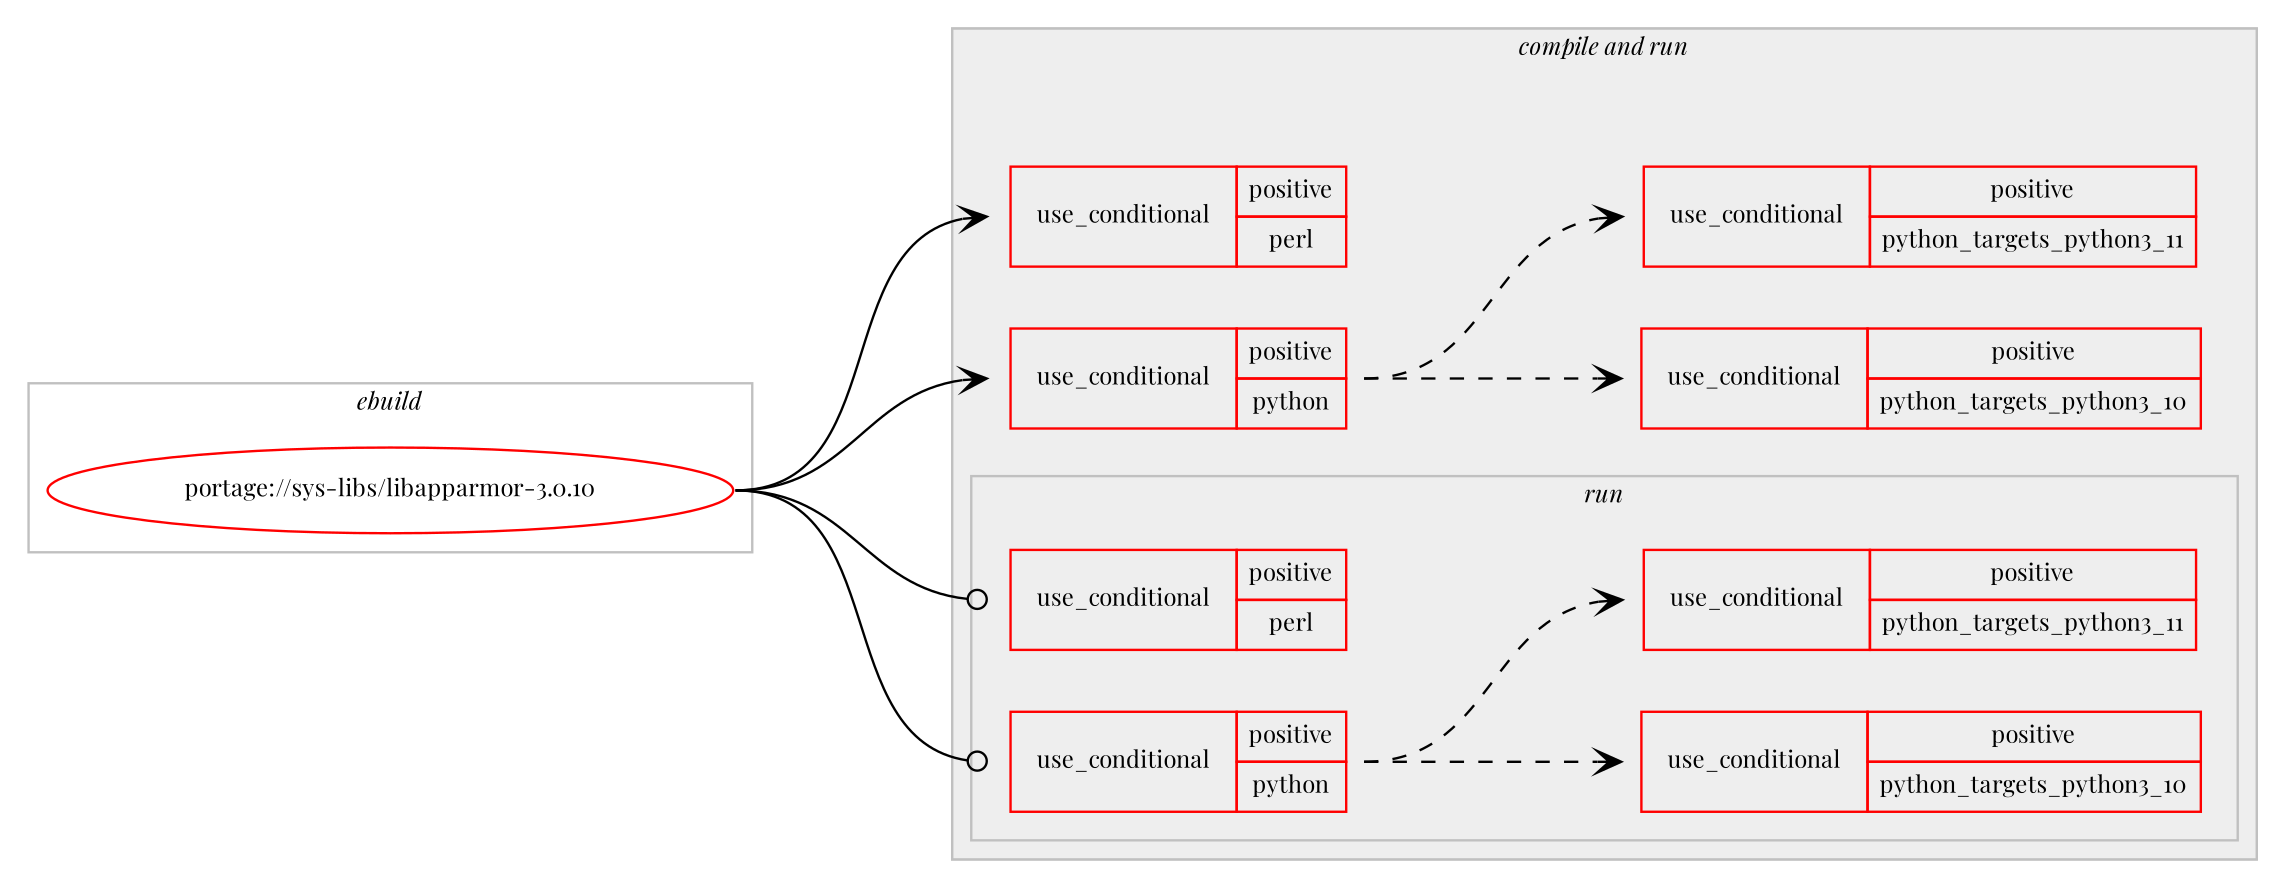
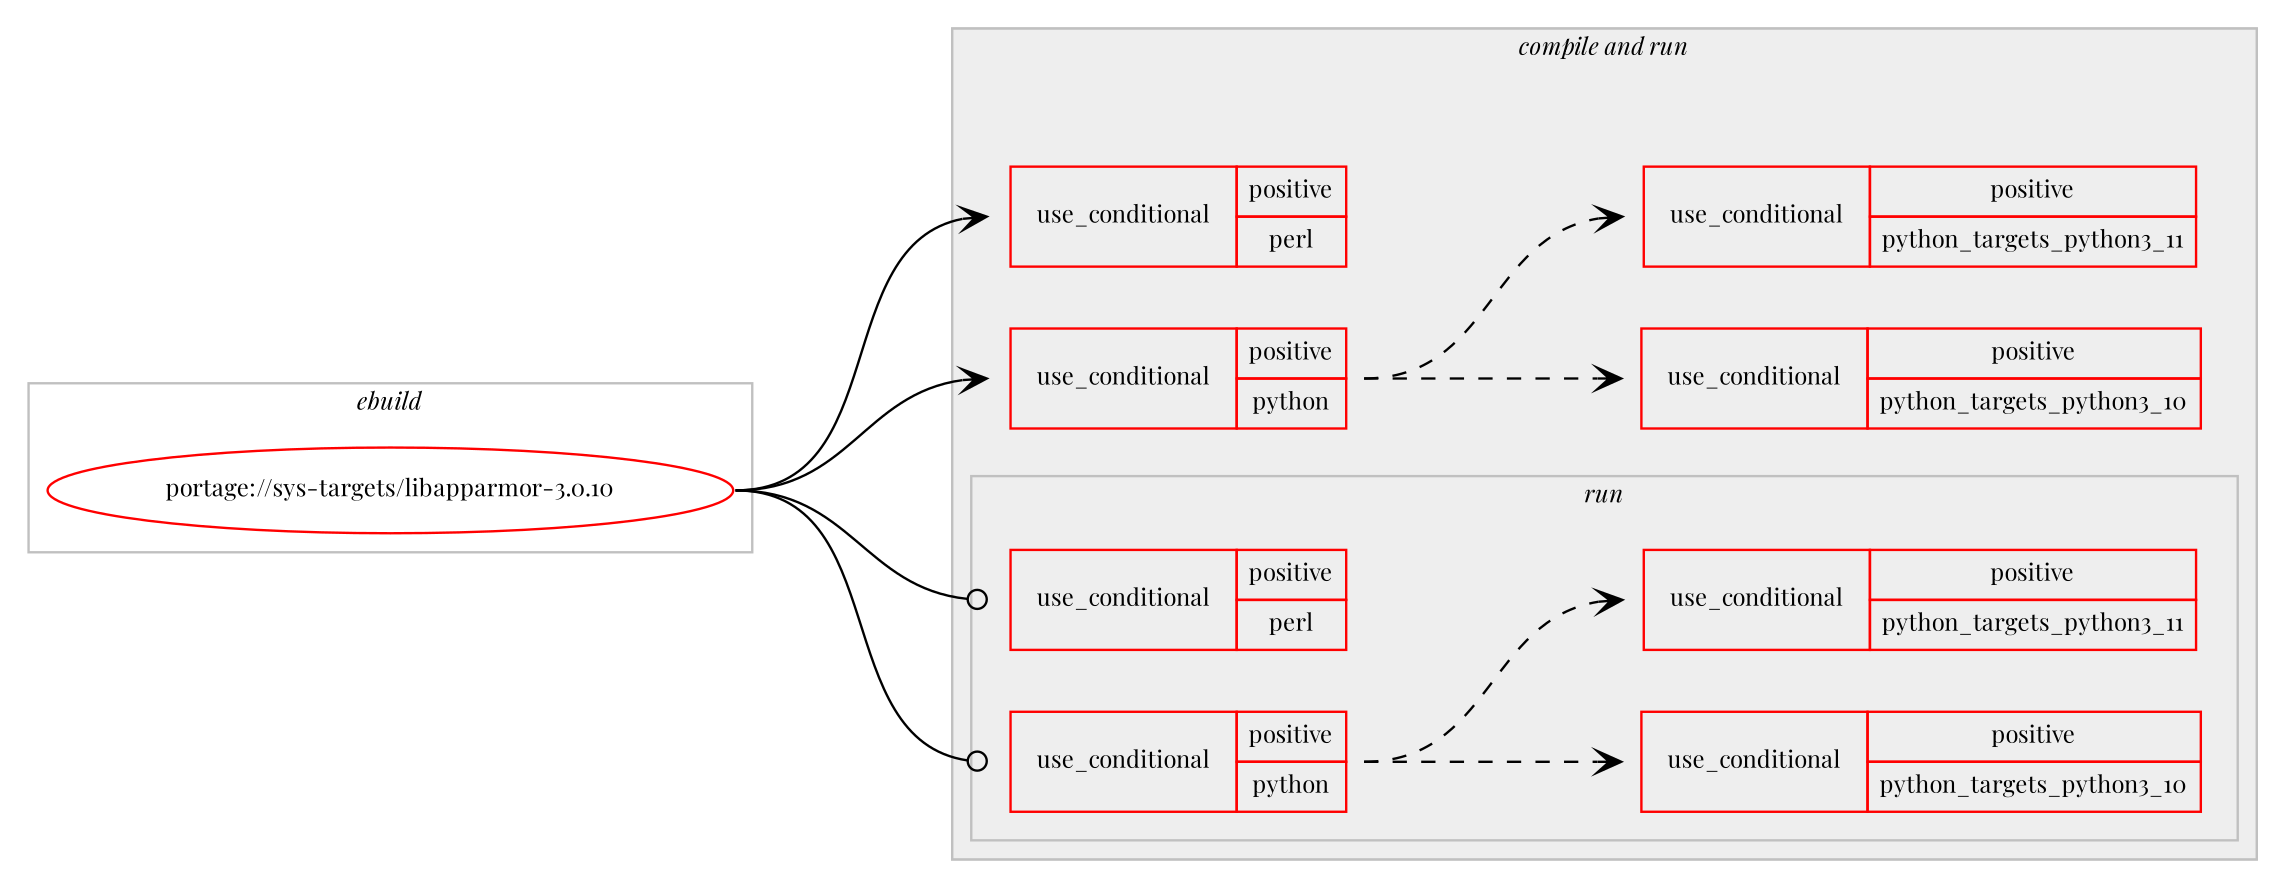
(390, 490) -> (390, 490)
